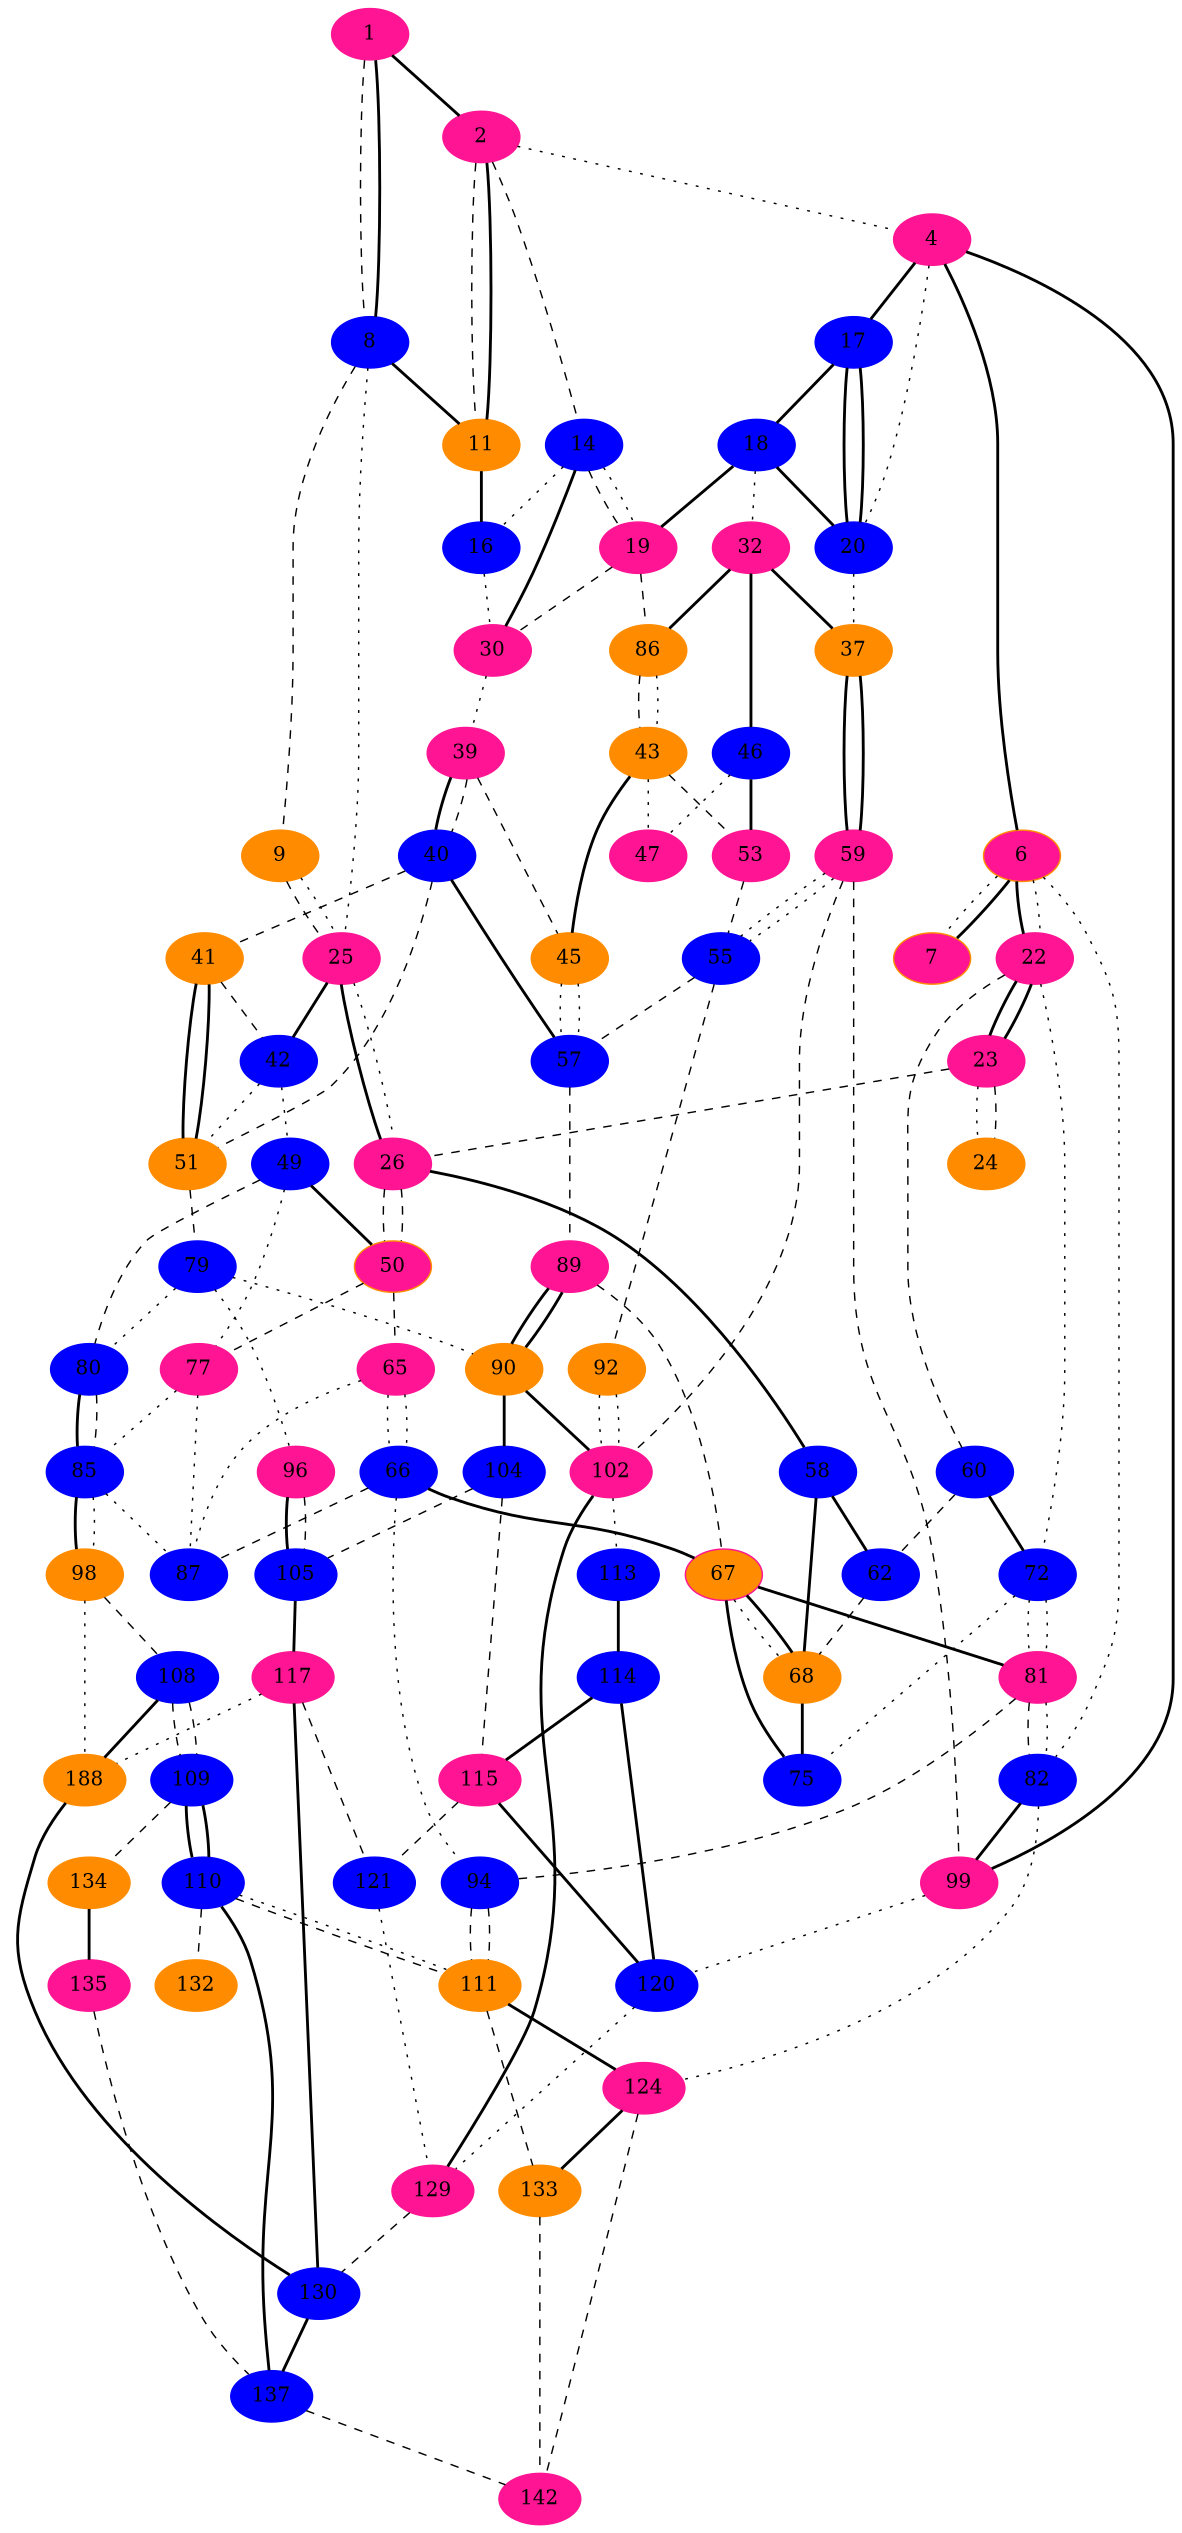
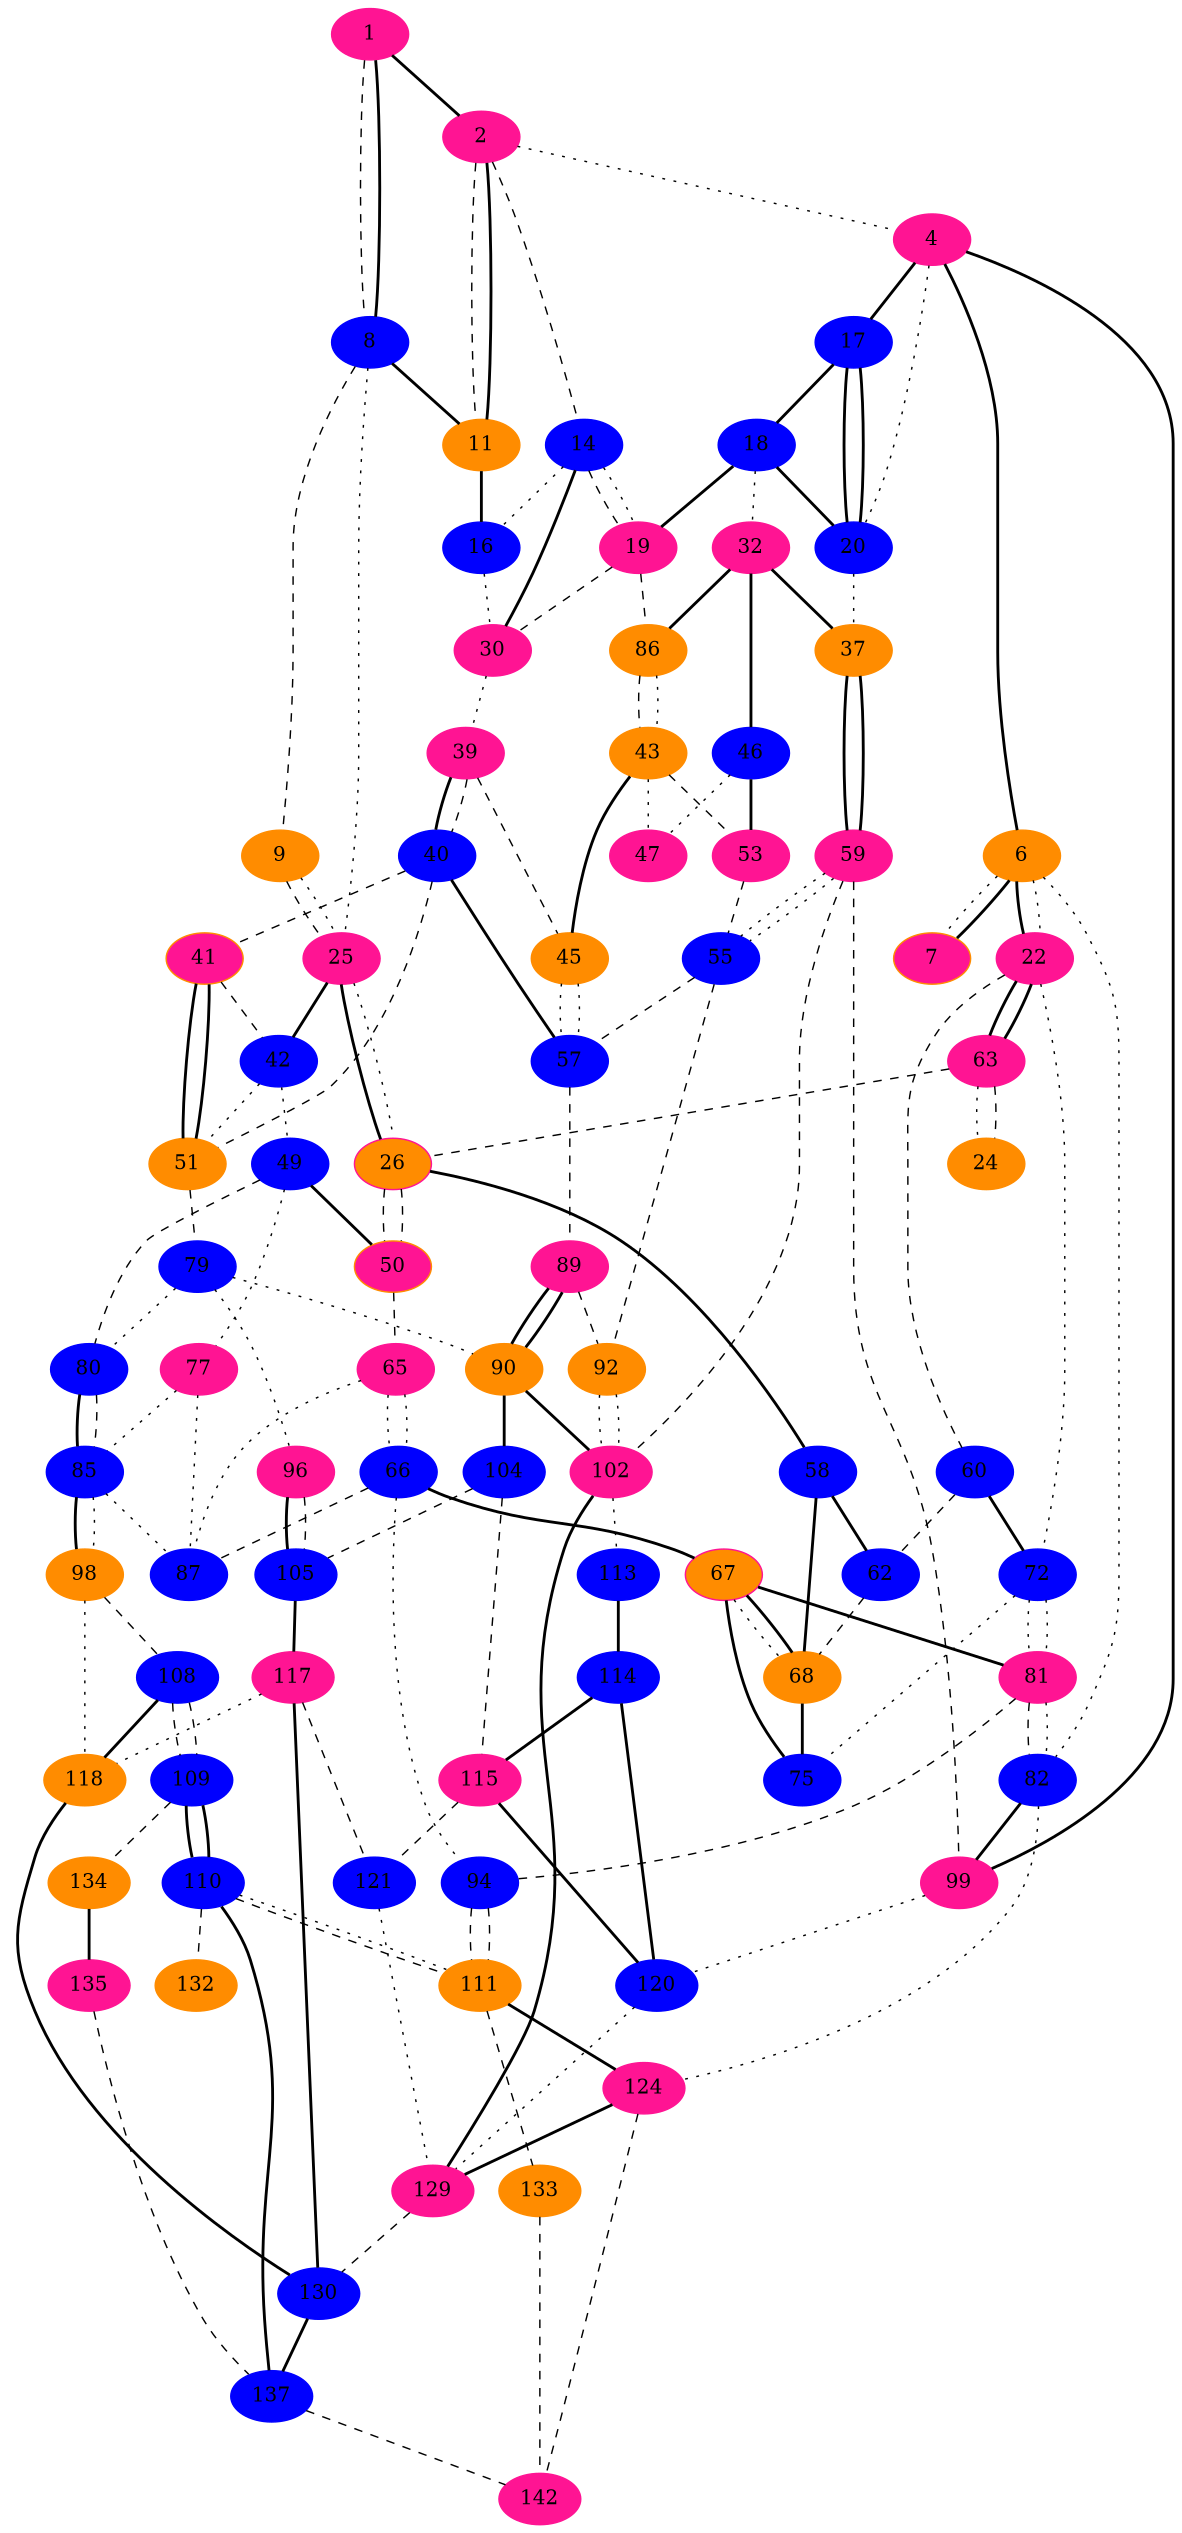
(1022, 856) -> (1022, 856)
(205, 959) -> (205, 959)
(986, 1061) -> (986, 1061)
(393, 1164) -> (393, 1164)
(296, 1318) -> none
(690, 1409) -> (588, 1318)
(85, 1780) -> (85, 1780)
(592, 2140) -> (539, 2140)
